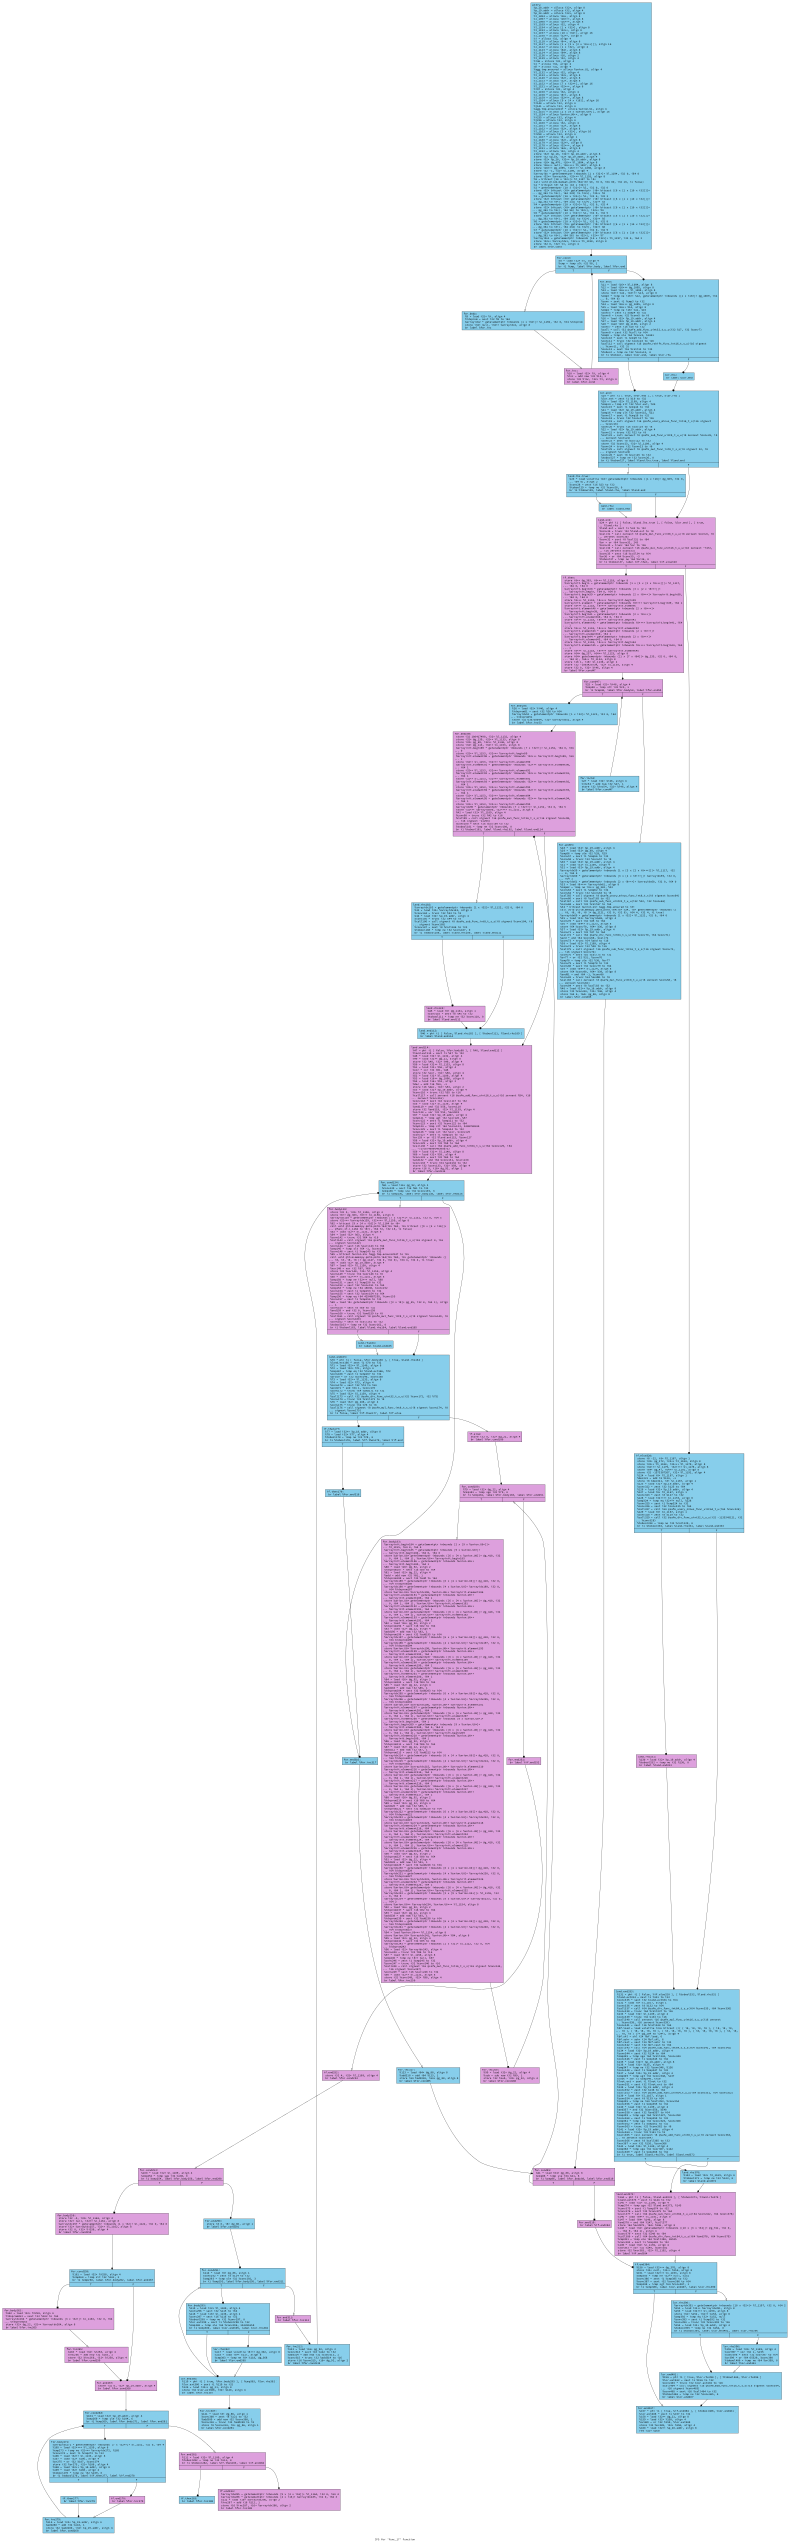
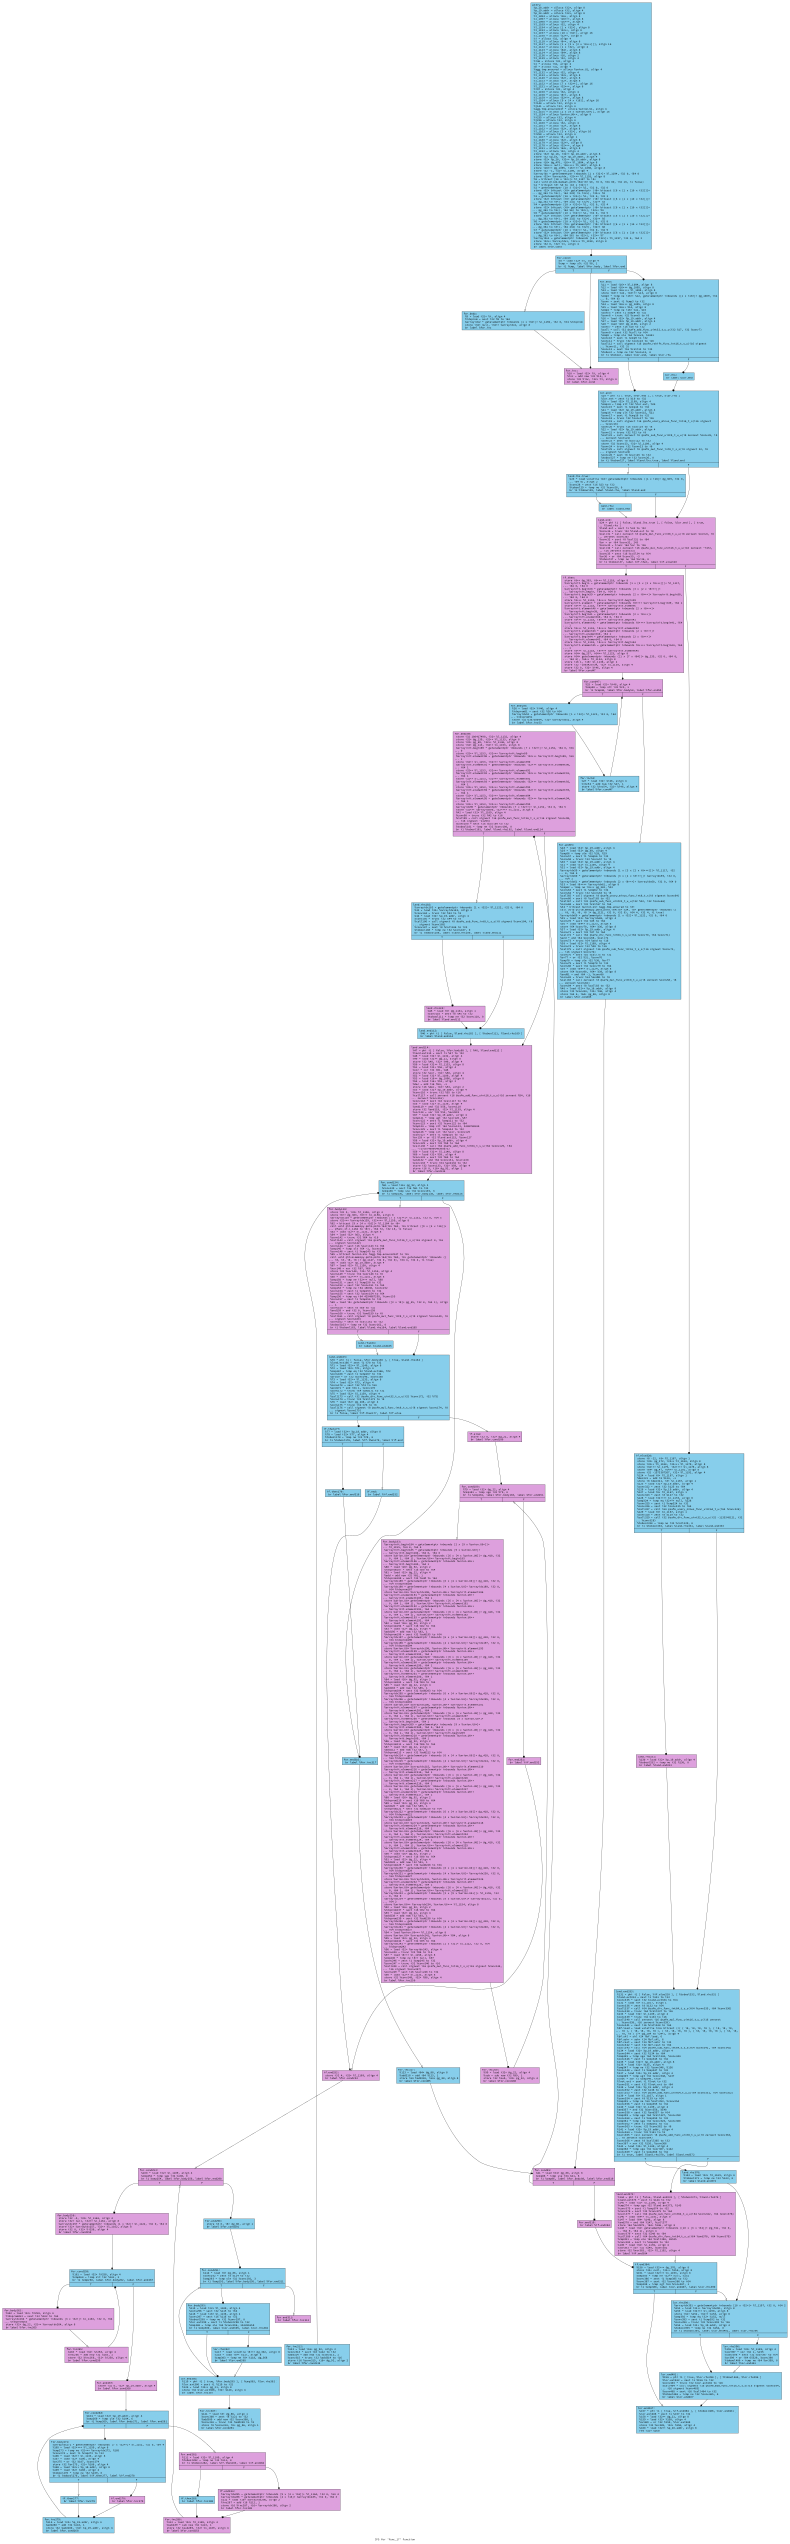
(592, 322) -> (590, 320)
(554, 727) -> (588, 749)
none -> (382, 1493)
(701, 2187) -> (748, 2238)
(302, 2332) -> none
(112, 2371) -> (120, 2319)
none -> (79, 2488)
(108, 2510) -> (108, 2510)
none -> (197, 2525)
